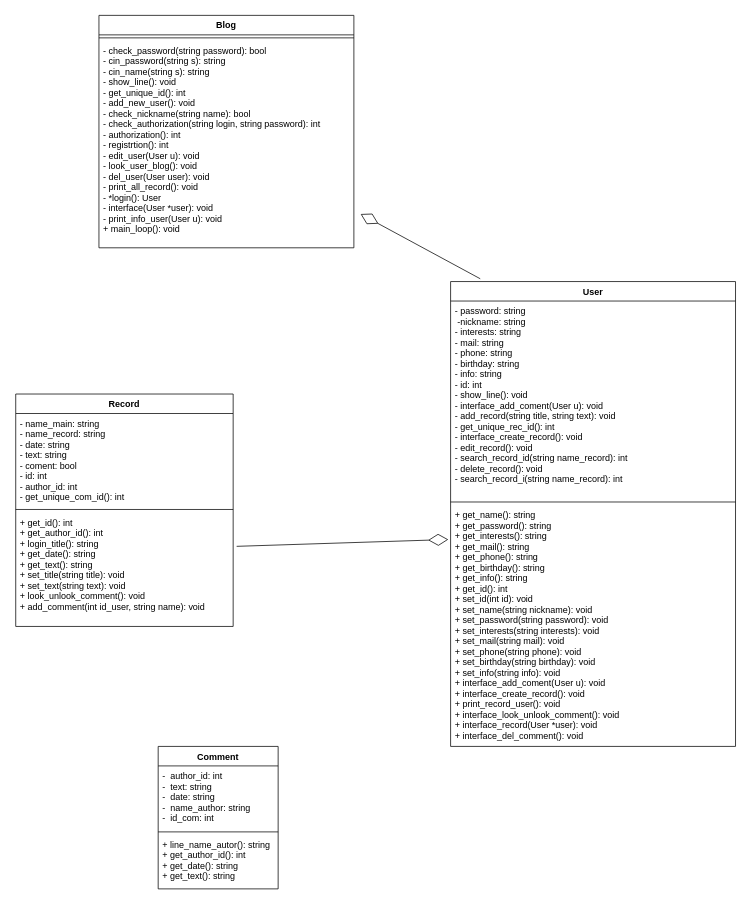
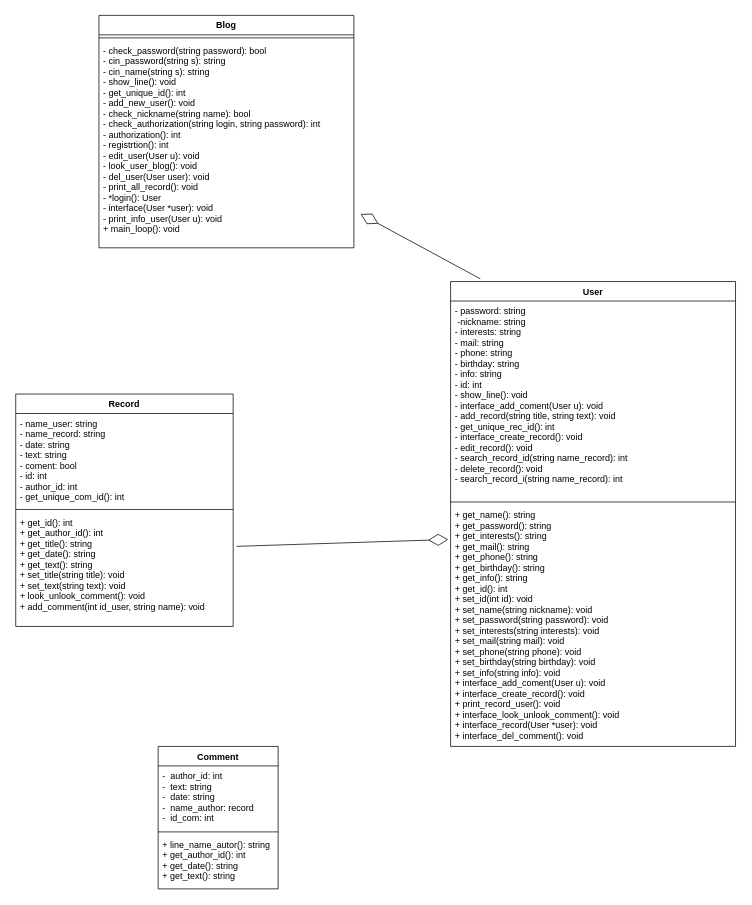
(62, 424) -> (63, 424)
(51, 523) -> (51, 523)
(199, 776) -> (199, 776)
